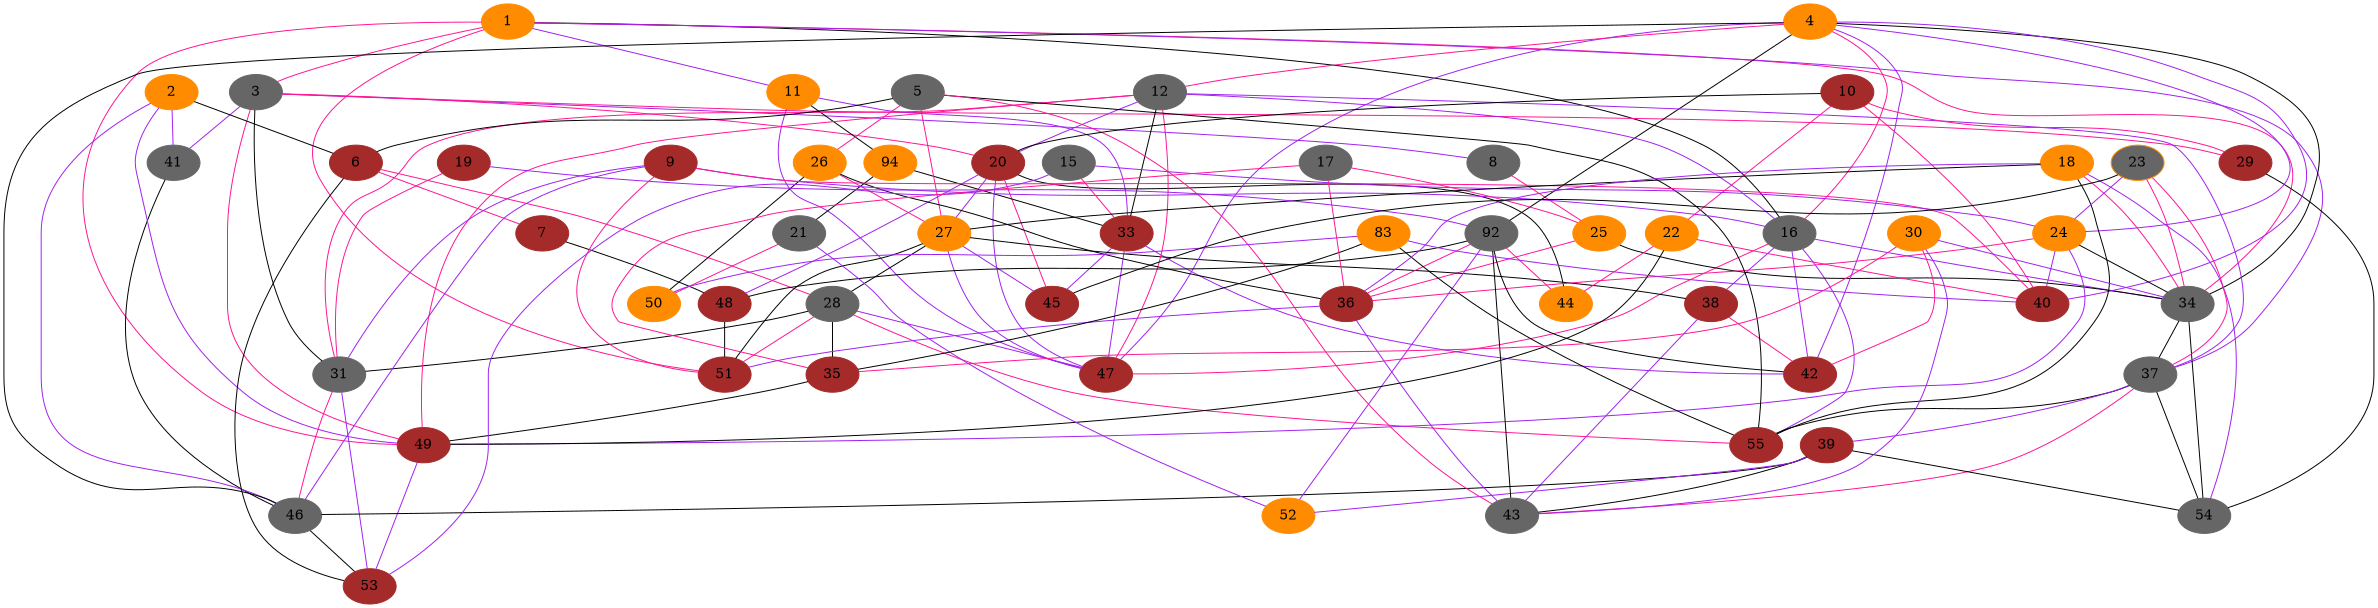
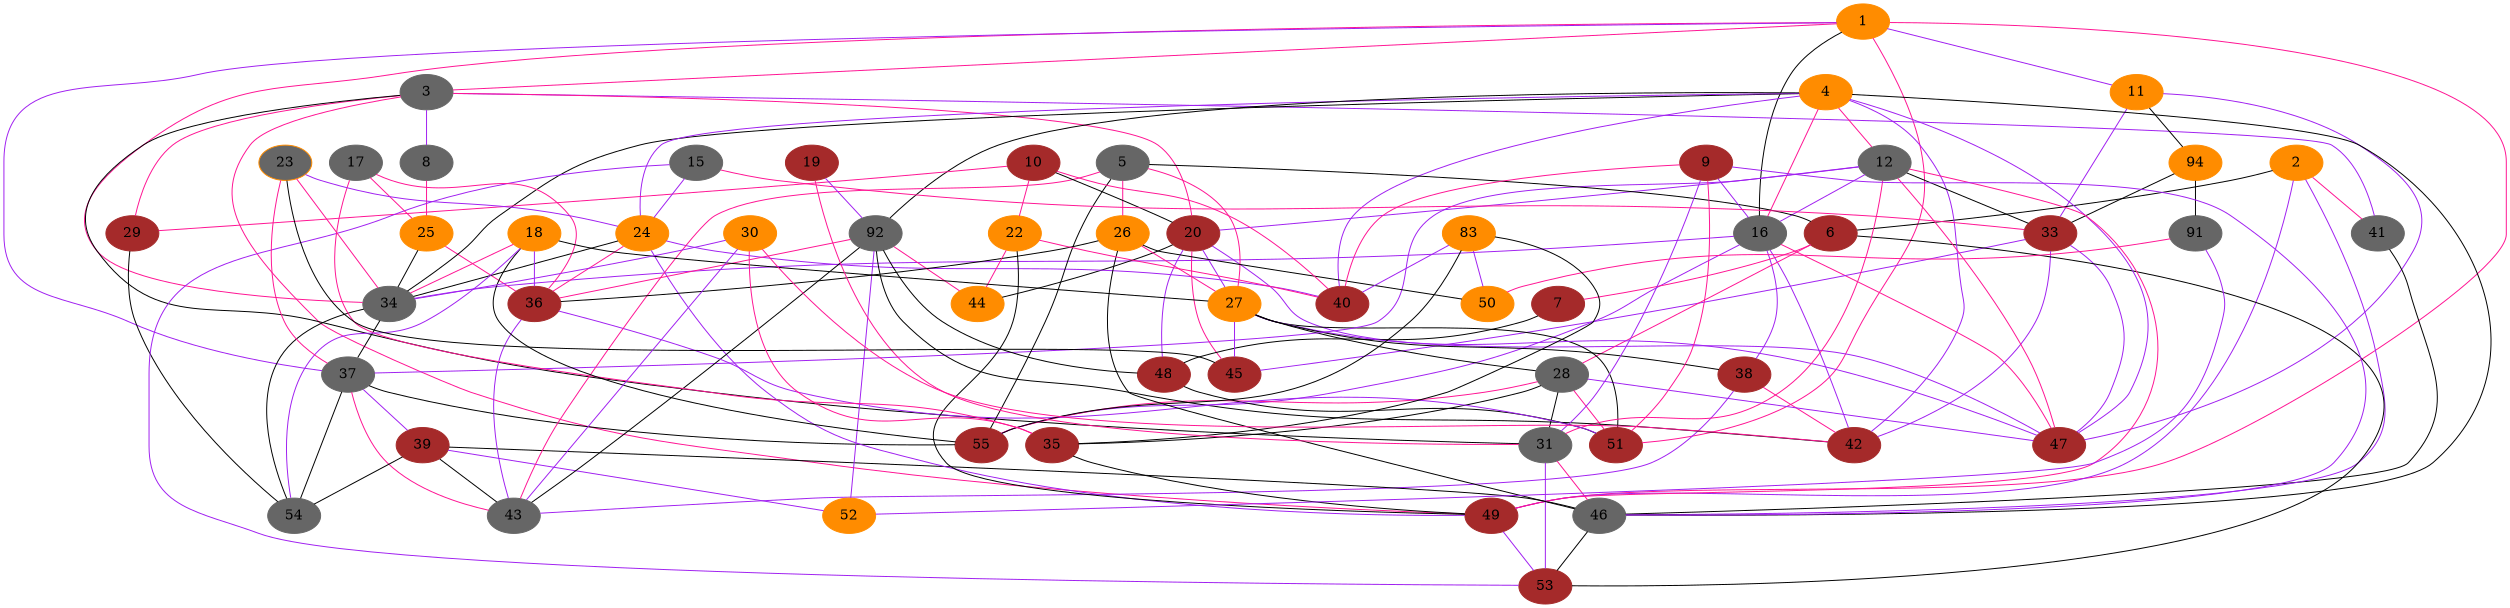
(173, 128) -> (2337, 198)
(799, 233) -> (2195, 233)
none -> (1221, 420)
